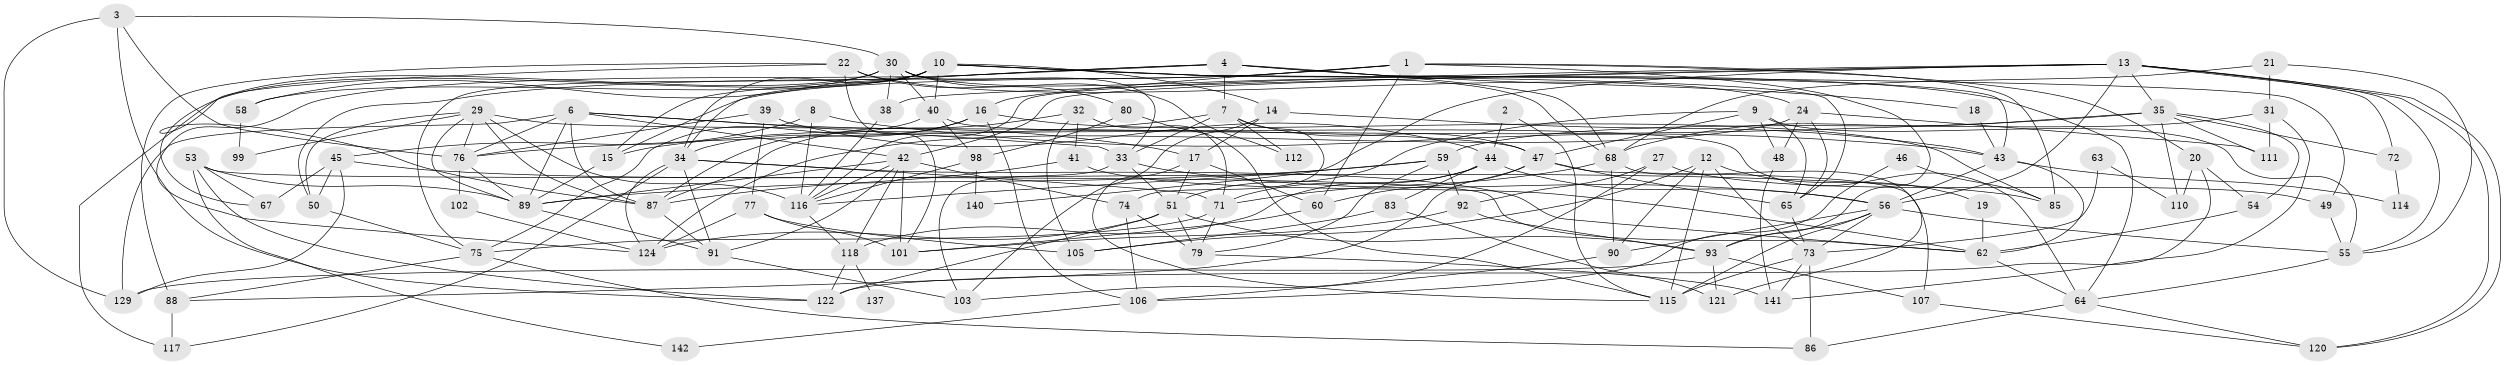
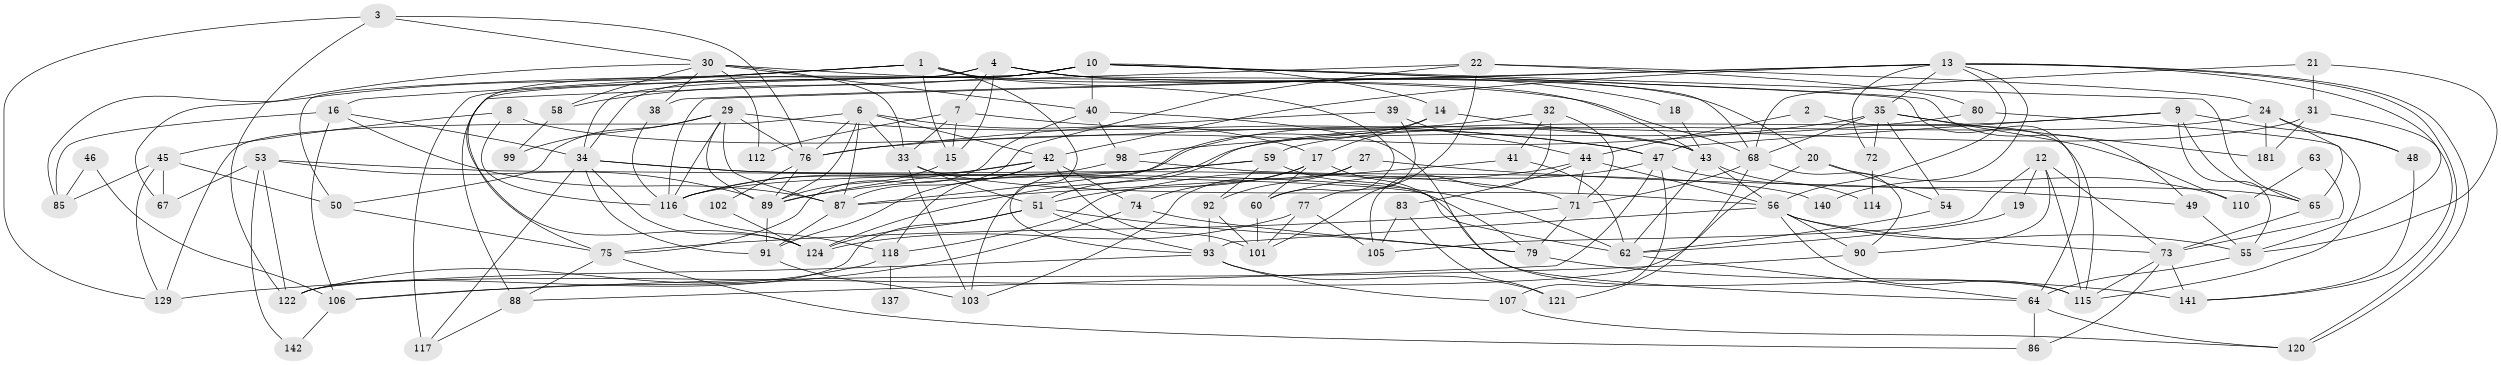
(2270, 159) -> (2266, 159)
(1324, 163) -> (1228, 183)
